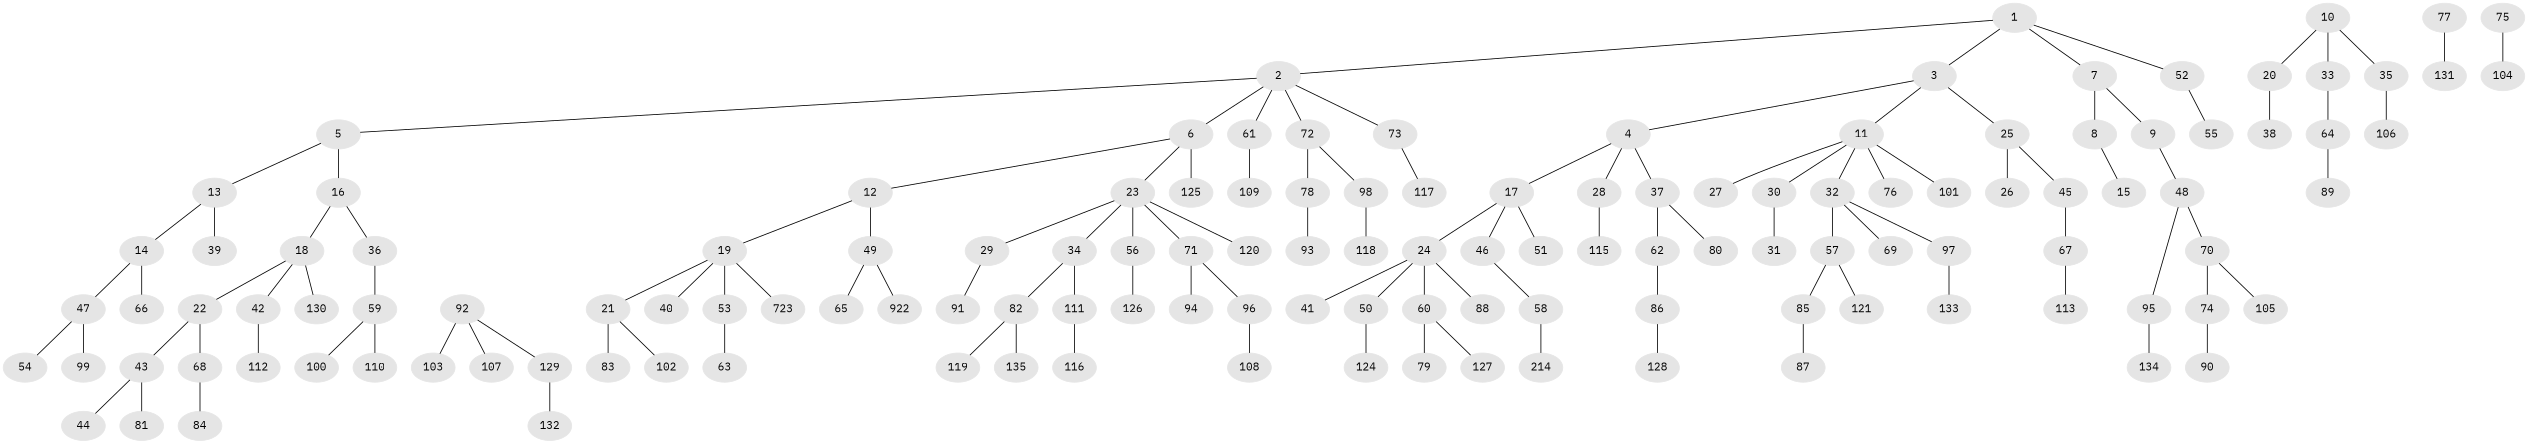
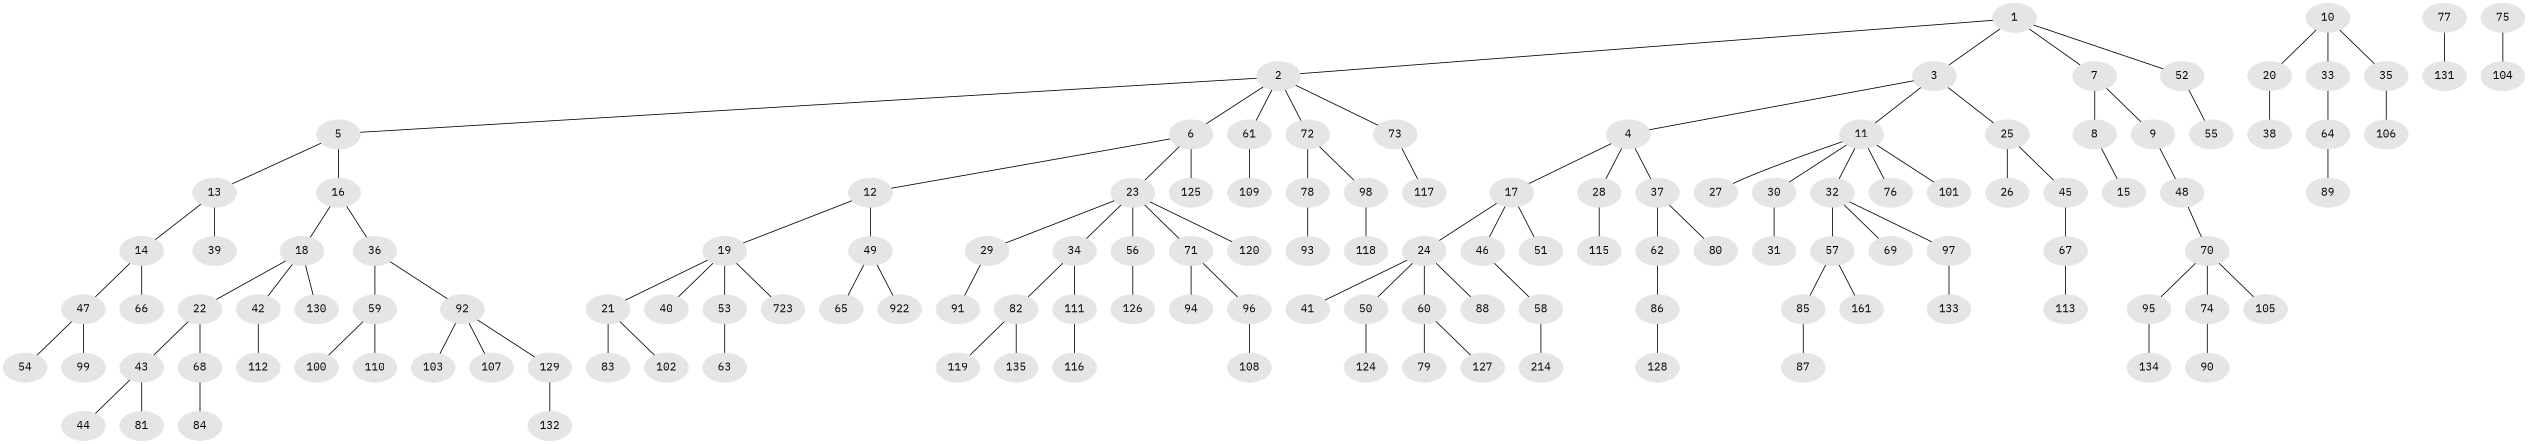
(2166, 251) -> (2178, 280)
none -> (419, 280)
(1862, 309) -> (1862, 309)
